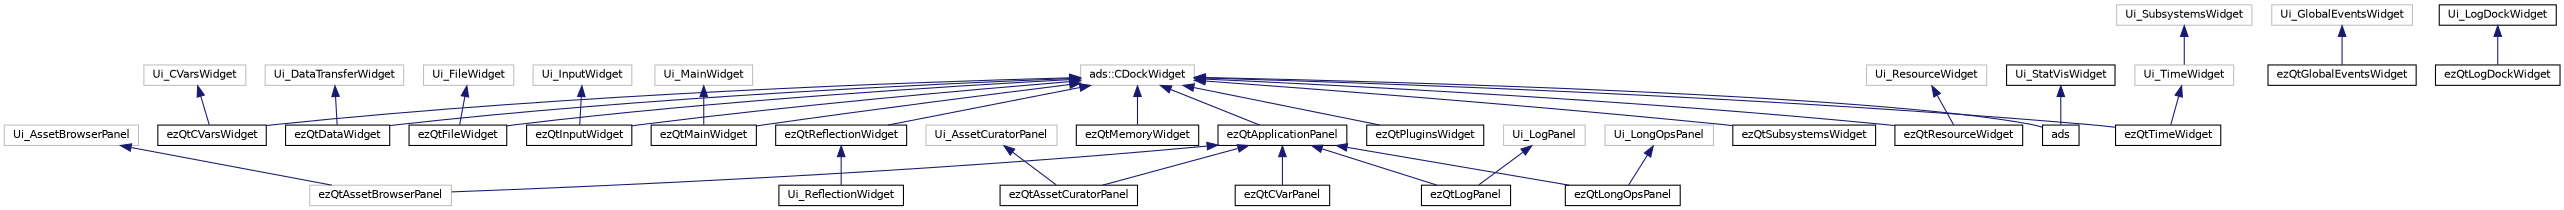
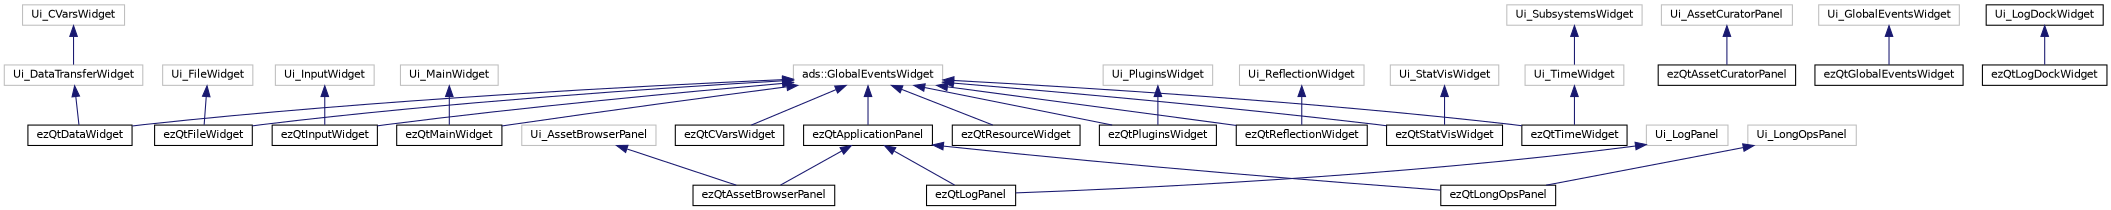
(1137, 75) -> (868, 75)
none -> (1158, 75)
(1927, 75) -> none
(2061, 75) -> (1445, 75)
(205, 111) -> (74, 51)
(1137, 135) -> none
(1804, 135) -> none
(2061, 135) -> (1445, 135)
(841, 166) -> (1302, 111)
(1170, 167) -> none
(381, 195) -> (764, 195)
(841, 195) -> (1302, 75)
(1282, 195) -> none
